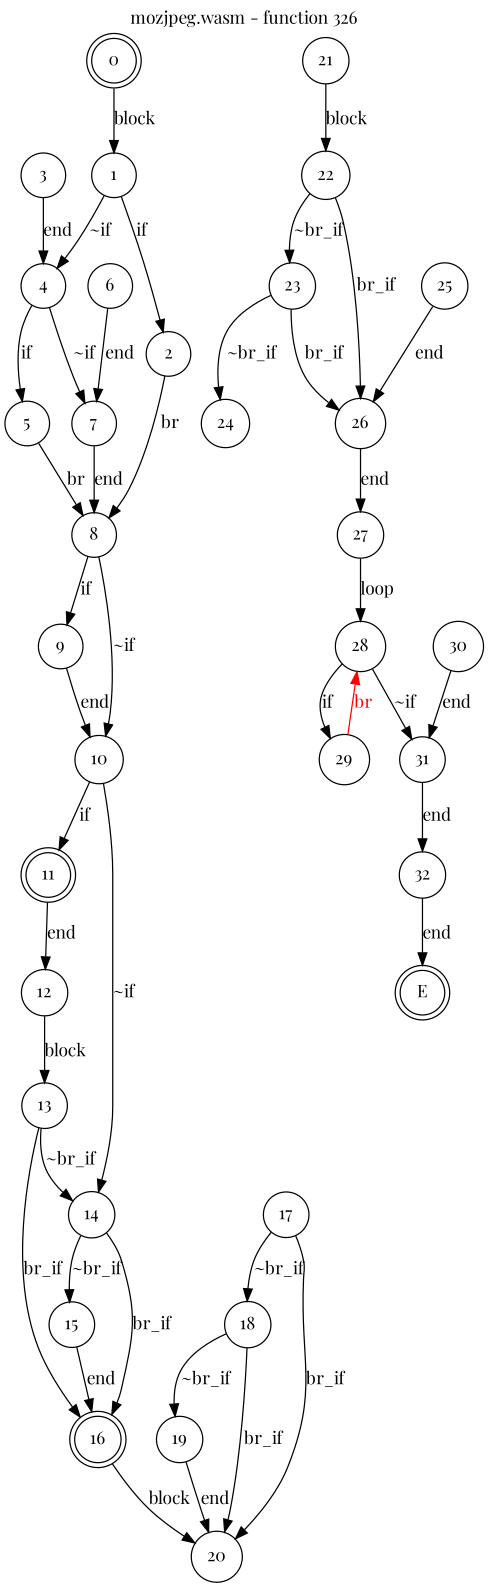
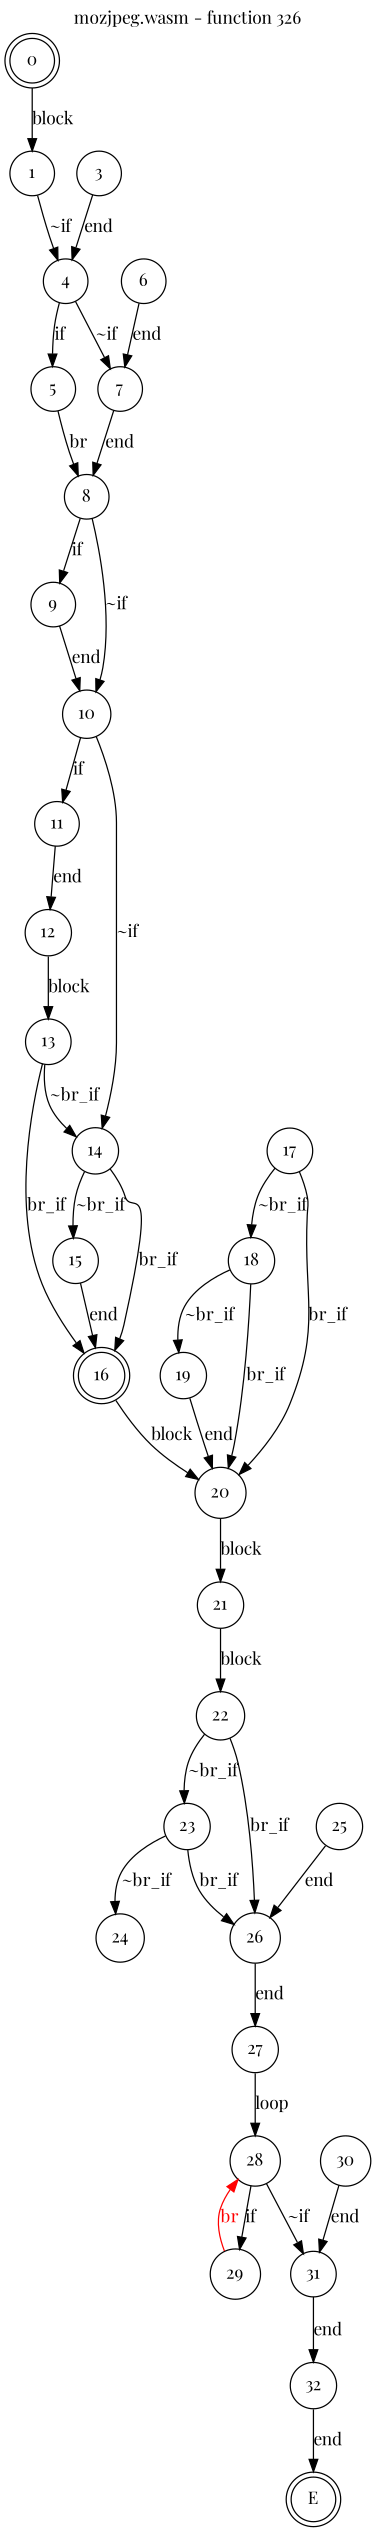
(168, 354) -> none
(48, 875) -> (57, 824)
none -> (221, 1544)
